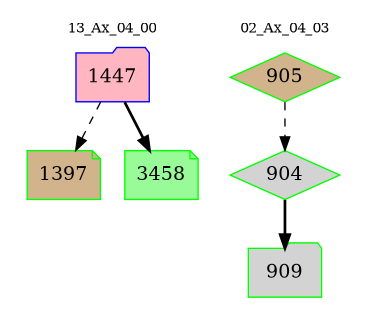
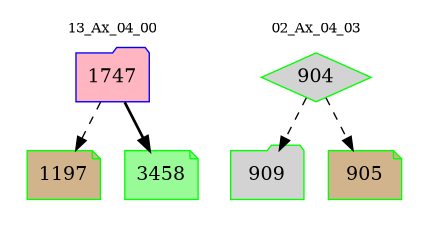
(113, 77) -> (113, 77)
(285, 77) -> (365, 175)
(285, 120) -> (336, 118)
(64, 175) -> (64, 175)
(285, 217) -> (296, 118)
